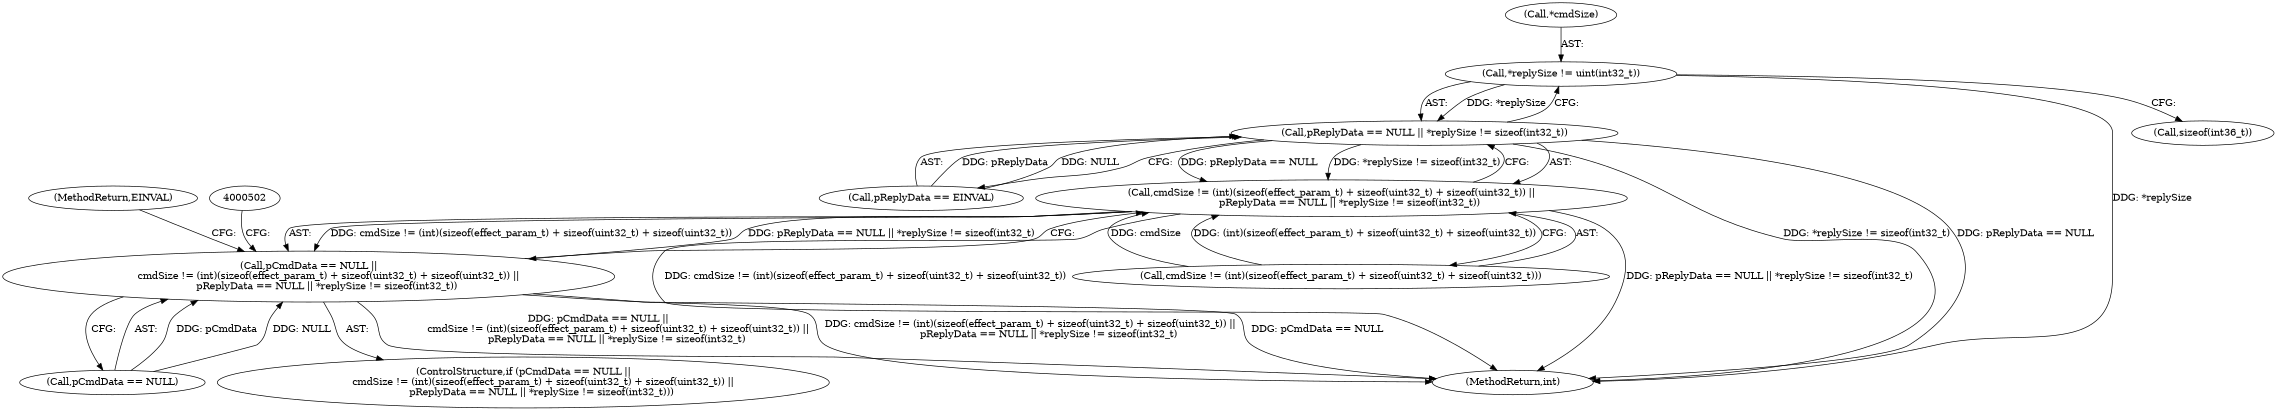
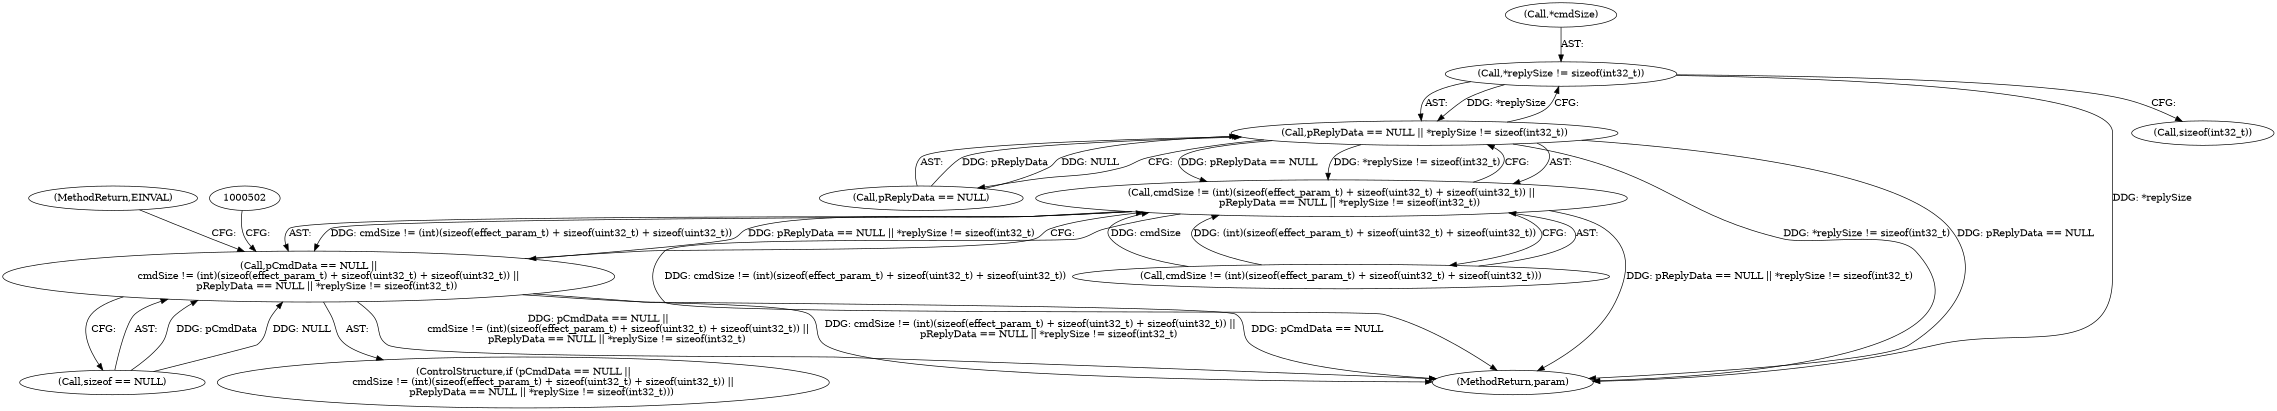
(1561, 74) -> (1561, 74)
(2203, 133) -> (2203, 133)
(245, 198) -> (245, 198)
(921, 198) -> (921, 198)
(112, 382) -> (112, 382)
(1513, 382) -> (1513, 382)
